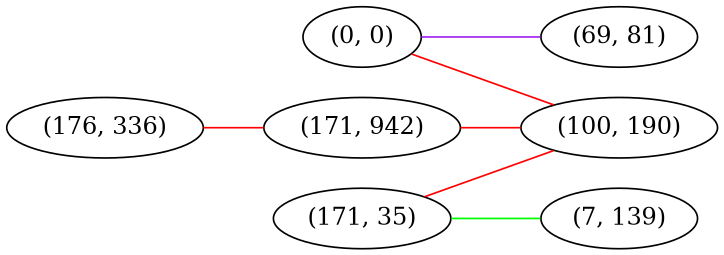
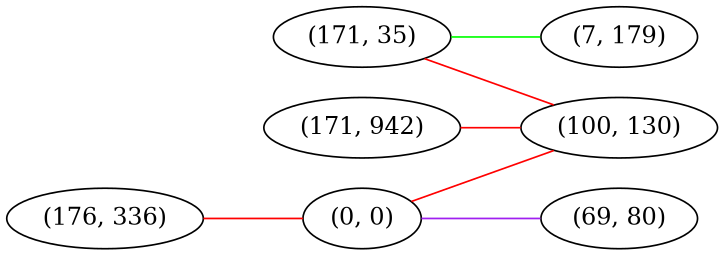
(619, 37) -> (619, 218)
(234, 128) -> (253, 218)
(619, 128) -> (619, 128)
(619, 218) -> (619, 37)
